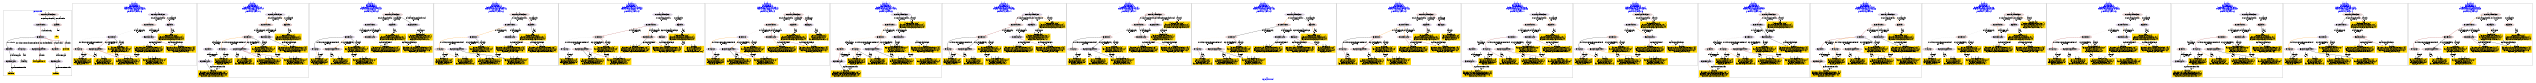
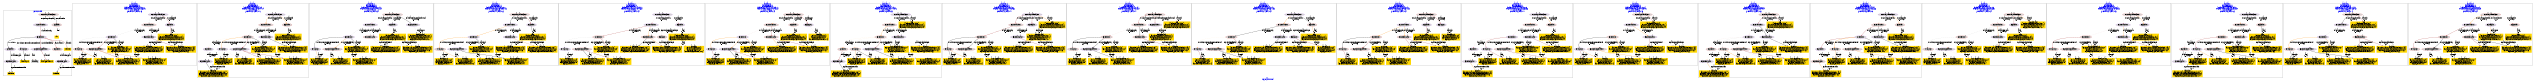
none -> (25, 61)
